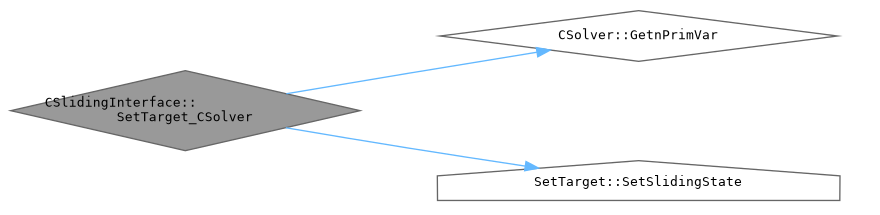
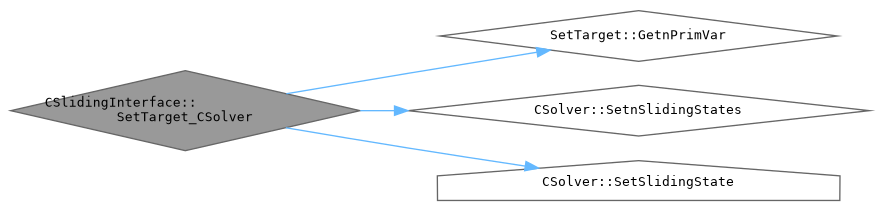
(639, 36) -> (639, 36)
none -> (639, 111)
(639, 183) -> (639, 183)
